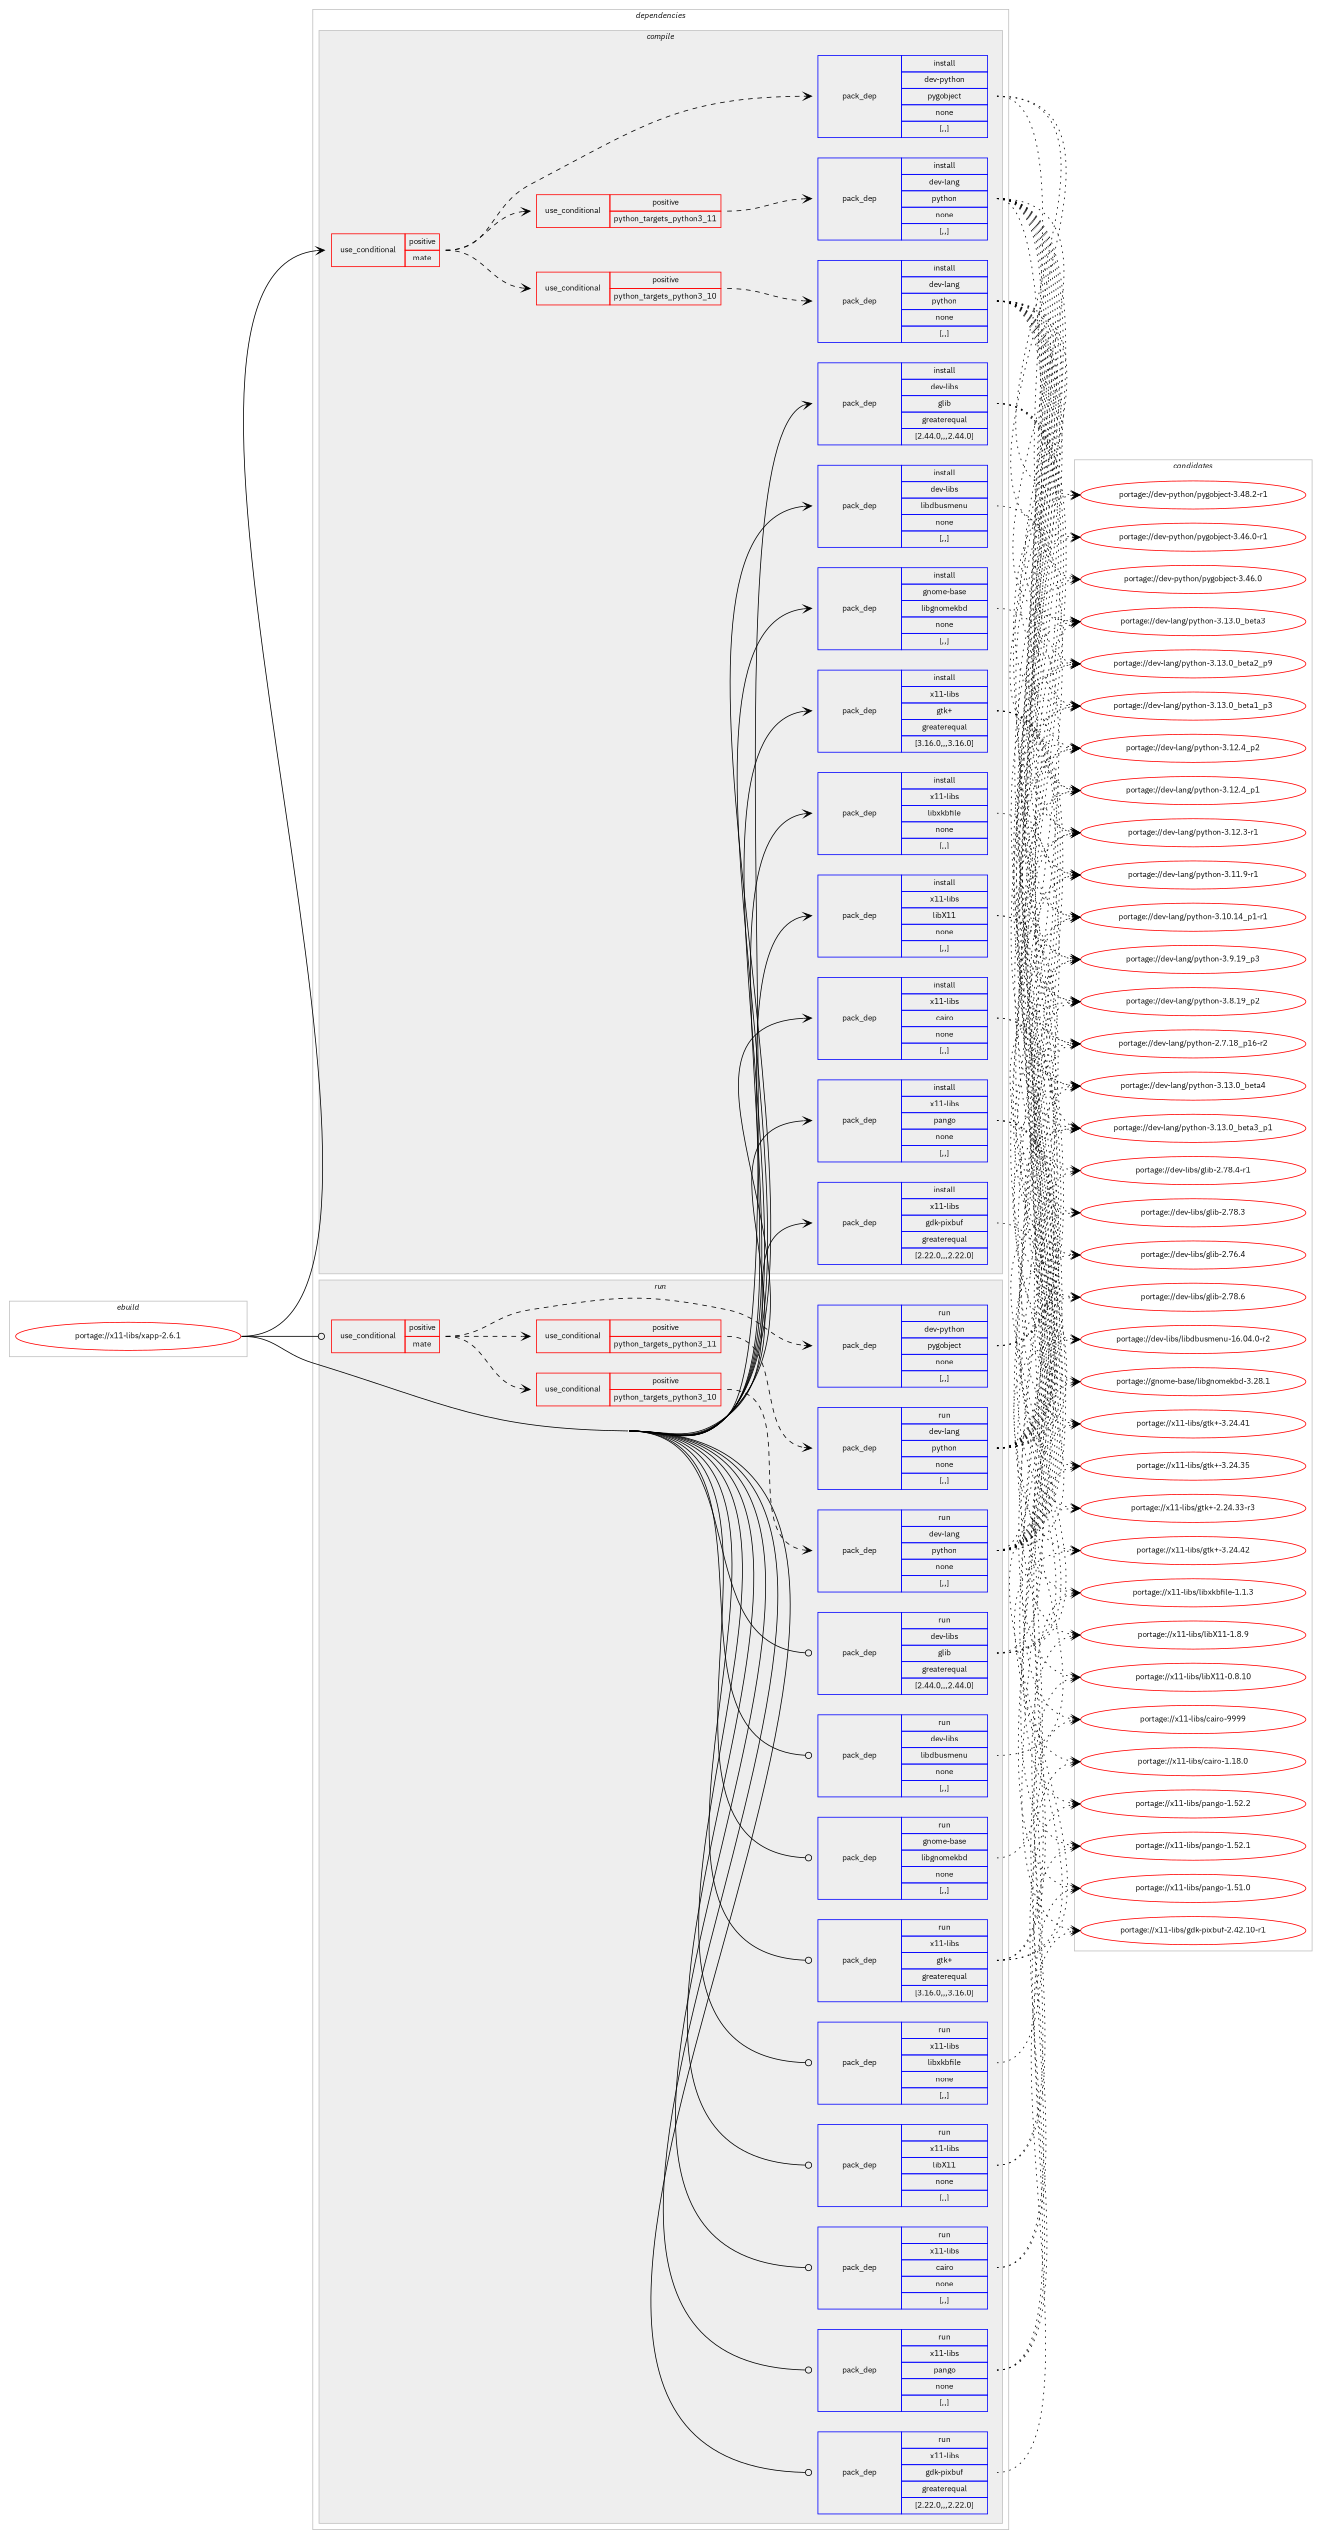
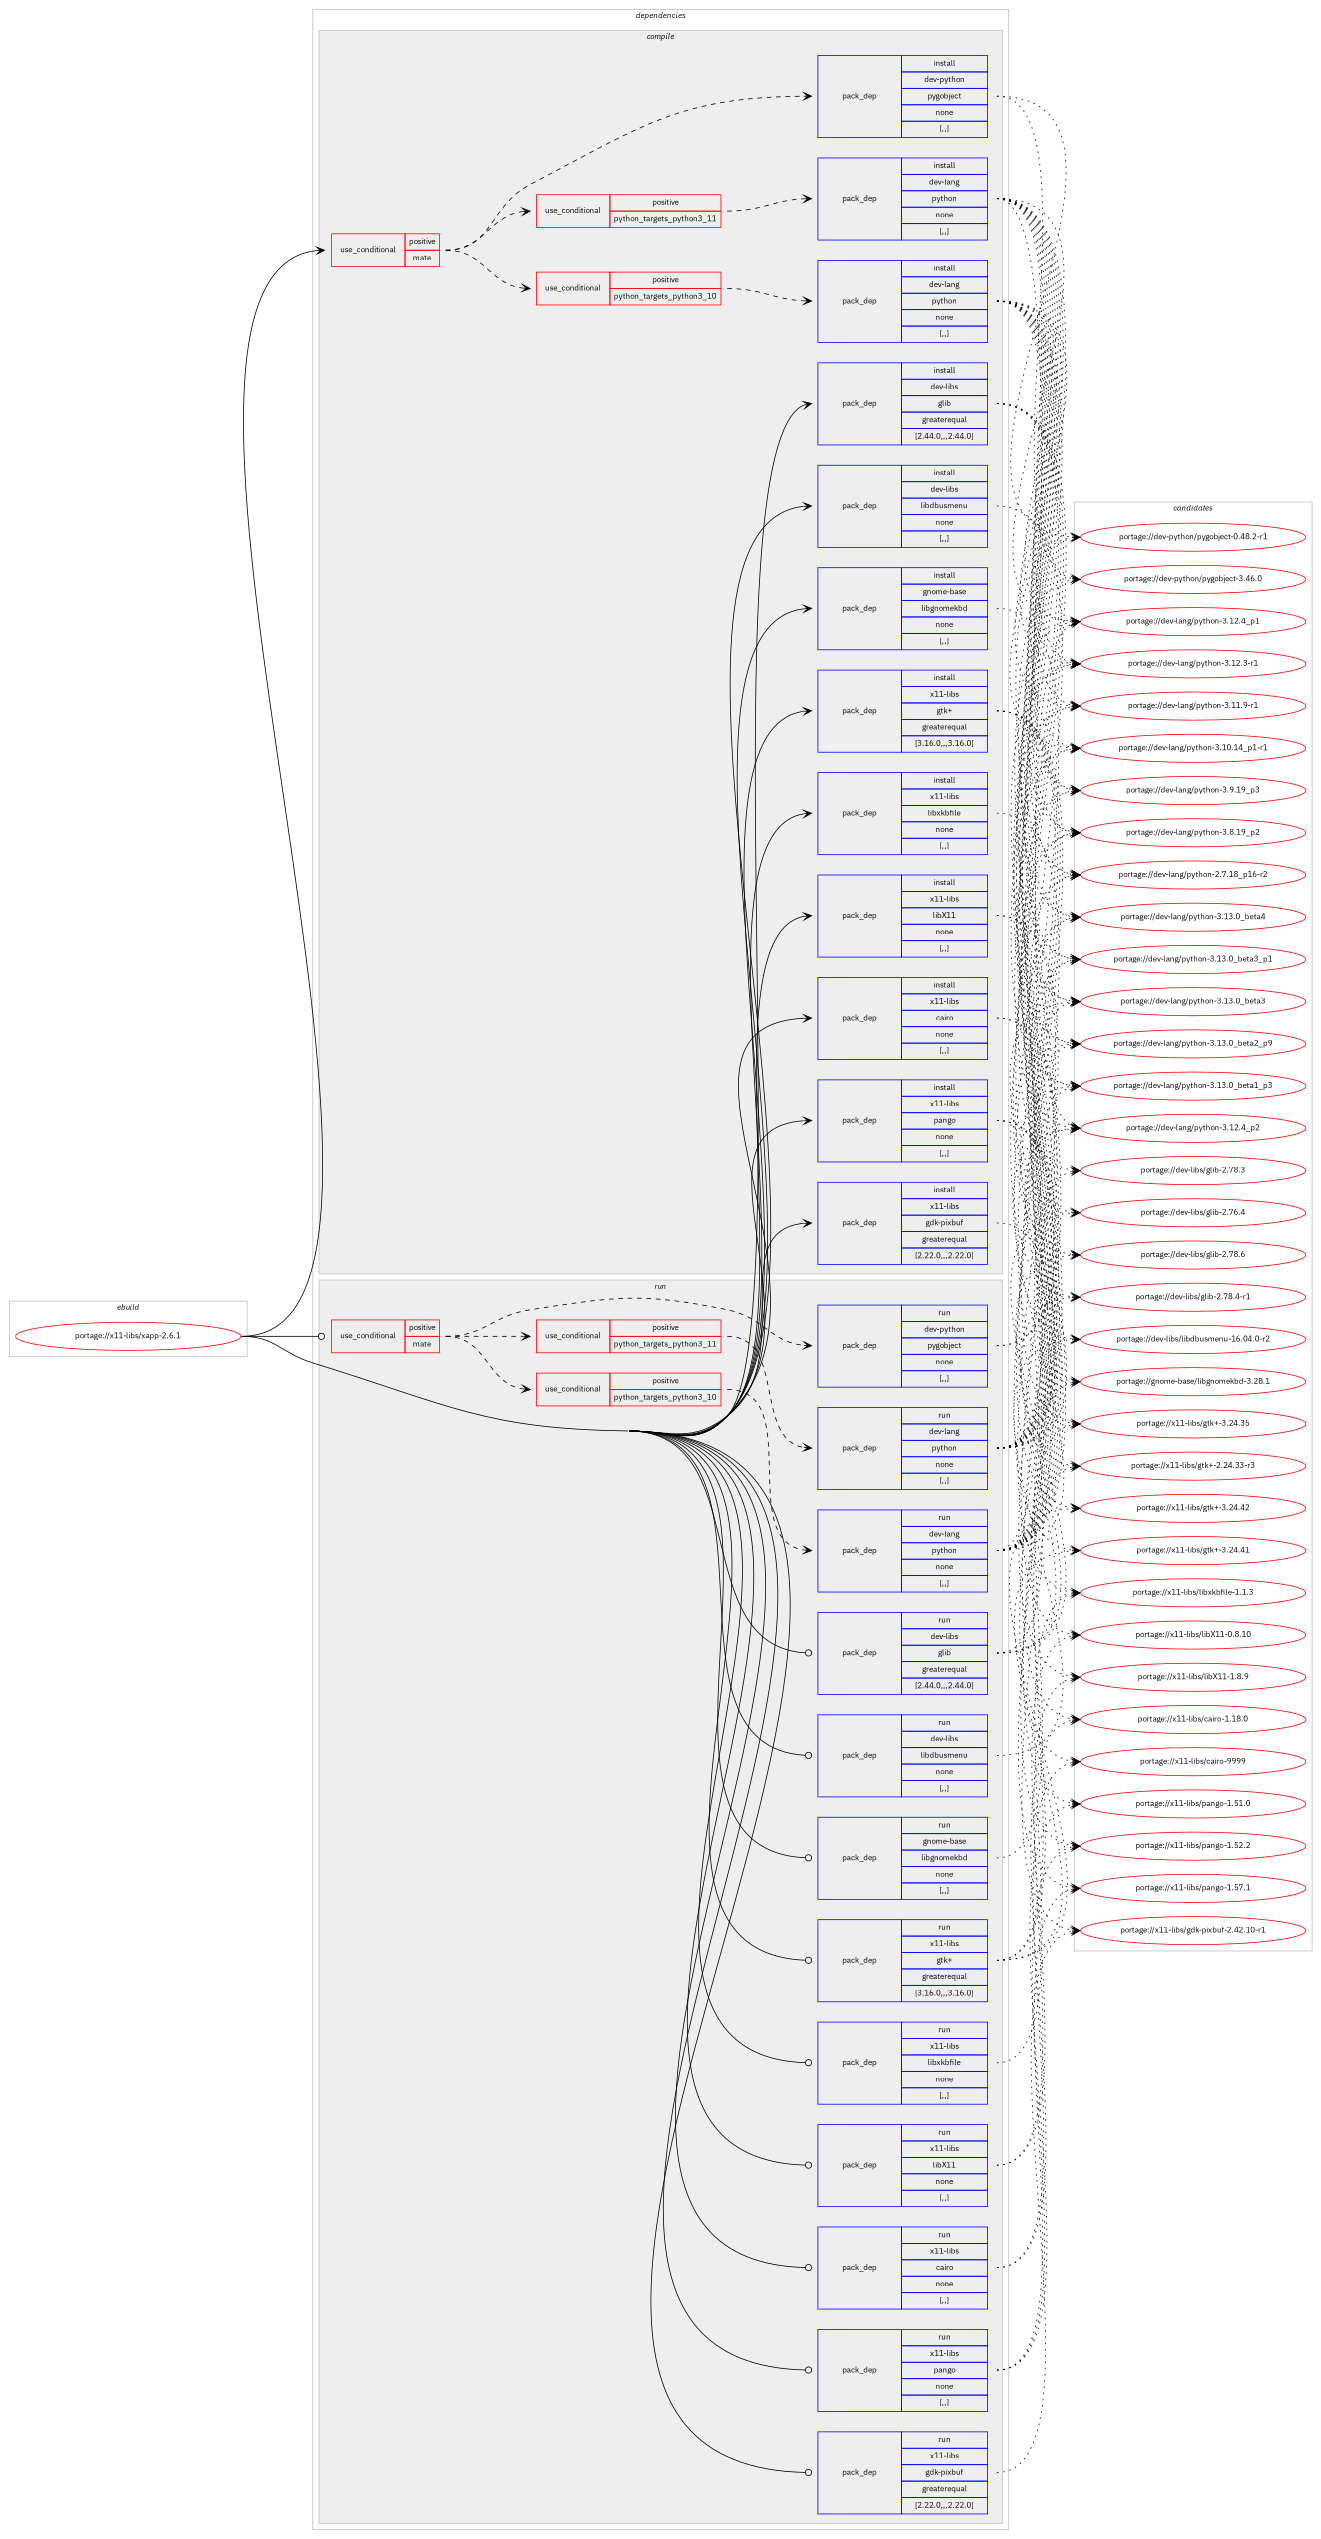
(1193, 495) -> (1193, 537)
(1193, 537) -> none
(1193, 1846) -> (1193, 1888)
